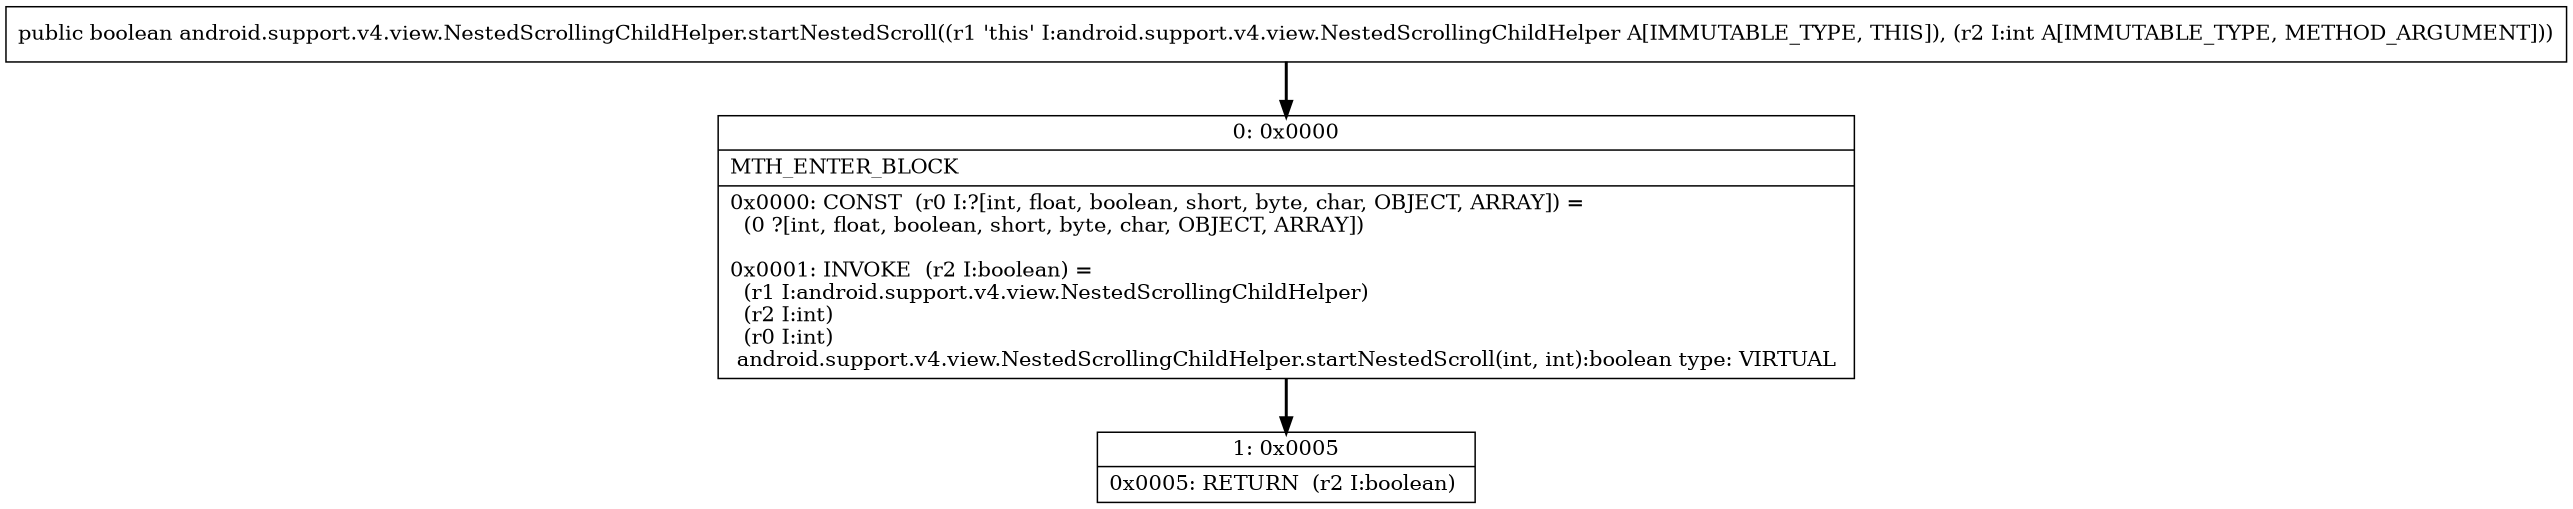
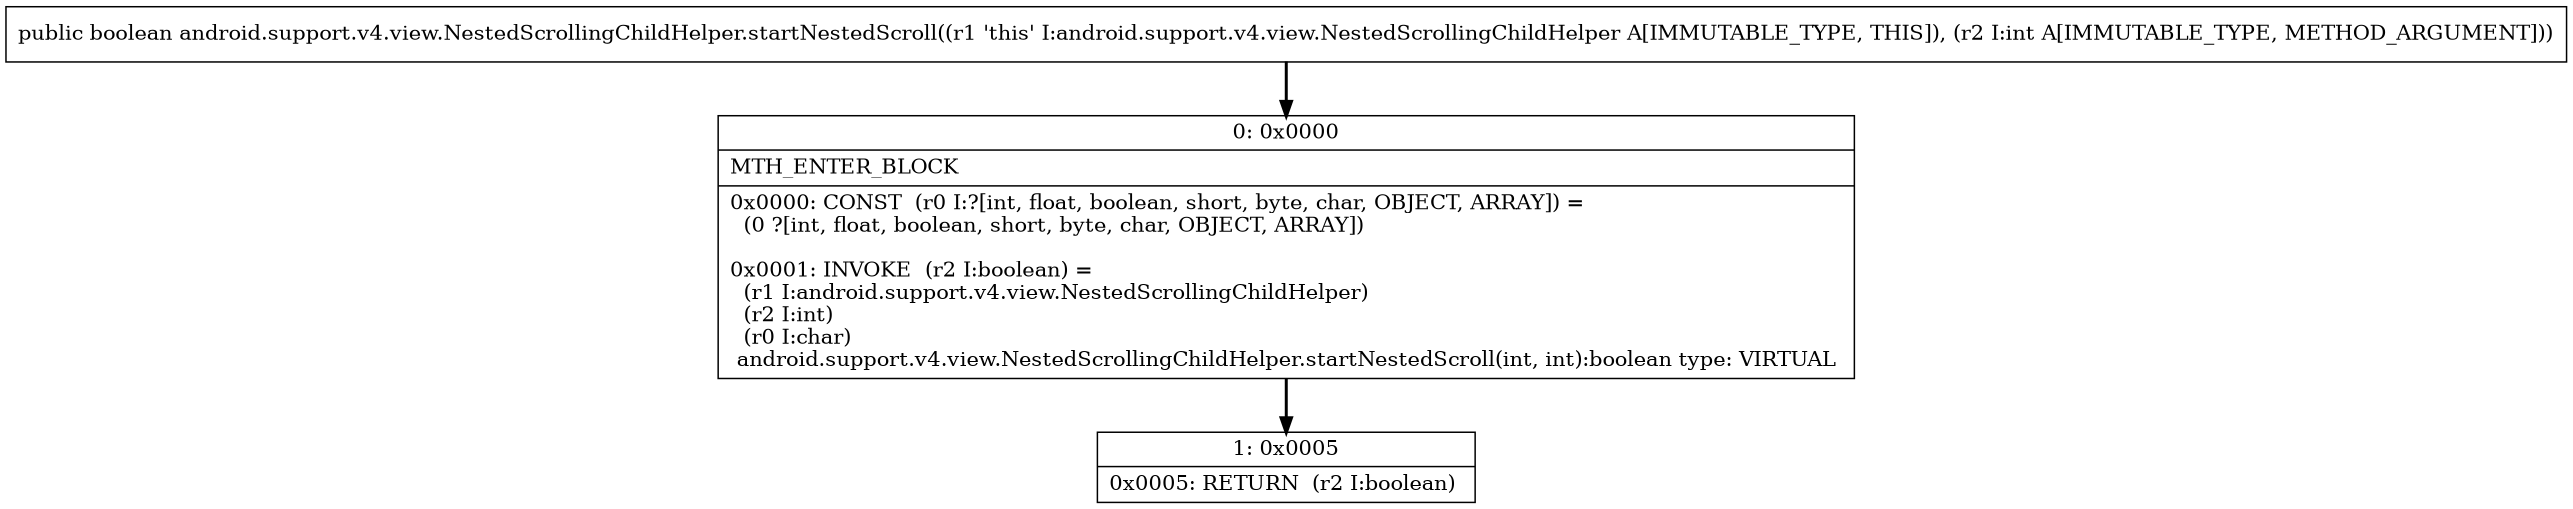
(782, 337) -> (791, 337)
